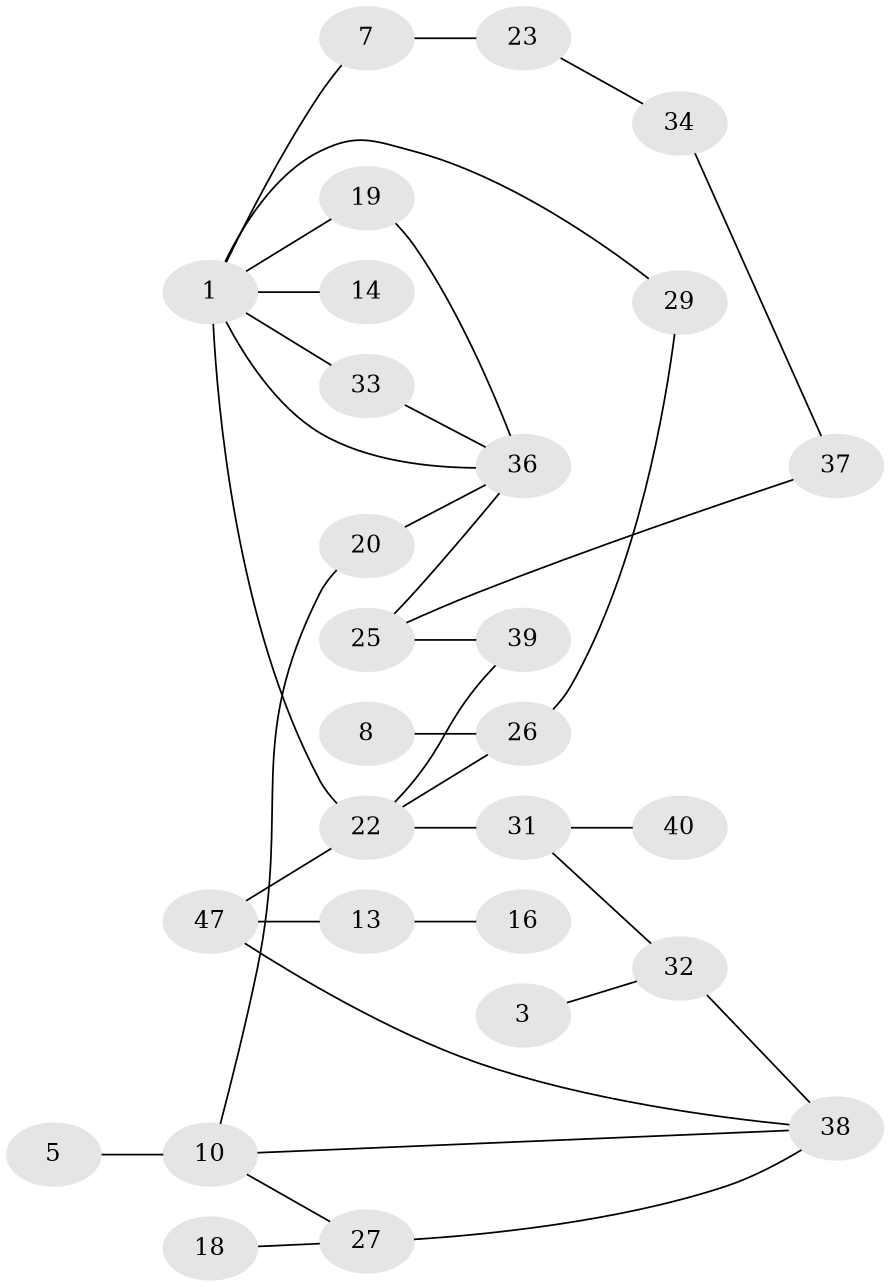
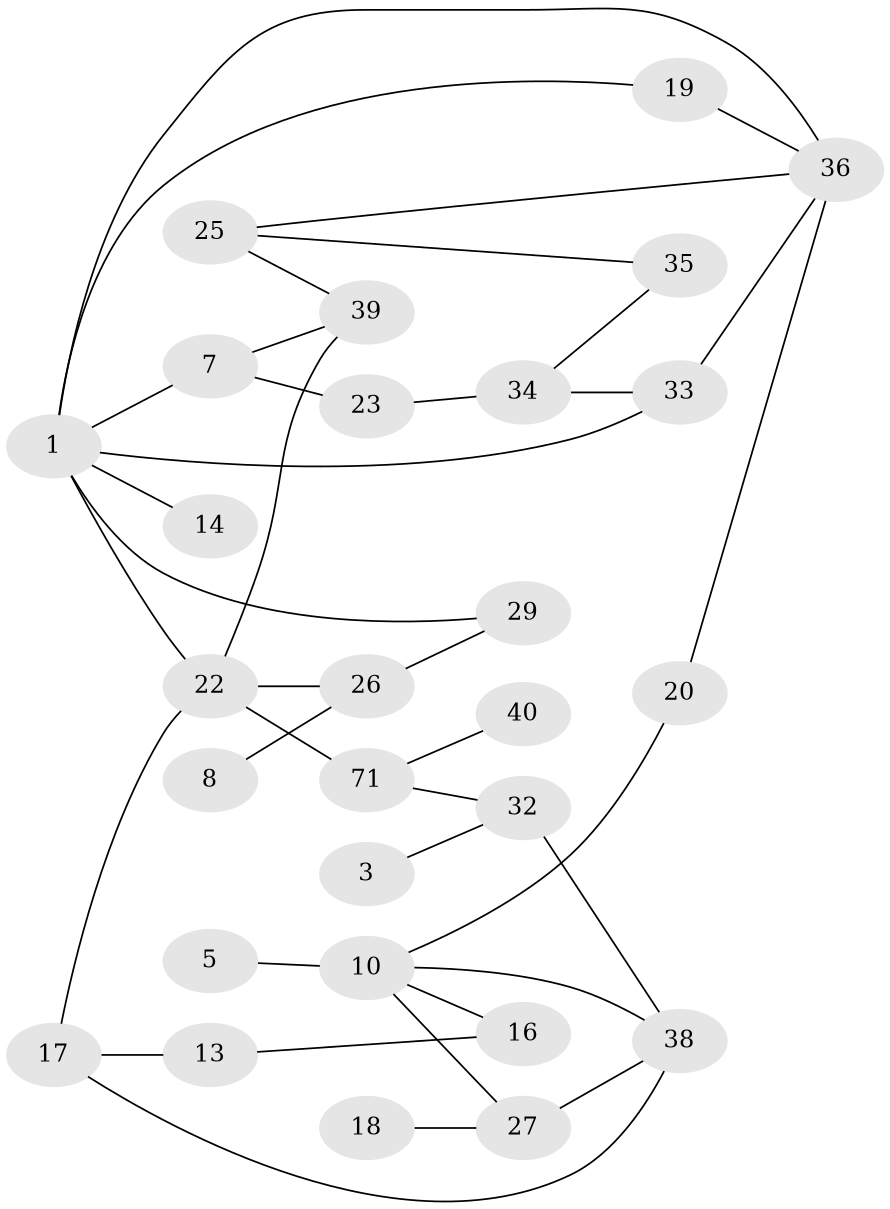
none -> (289, 339)
none -> (602, 392)
(836, 466) -> (680, 265)
(523, 828) -> (367, 780)
(210, 922) -> (54, 1055)
none -> (445, 1001)
